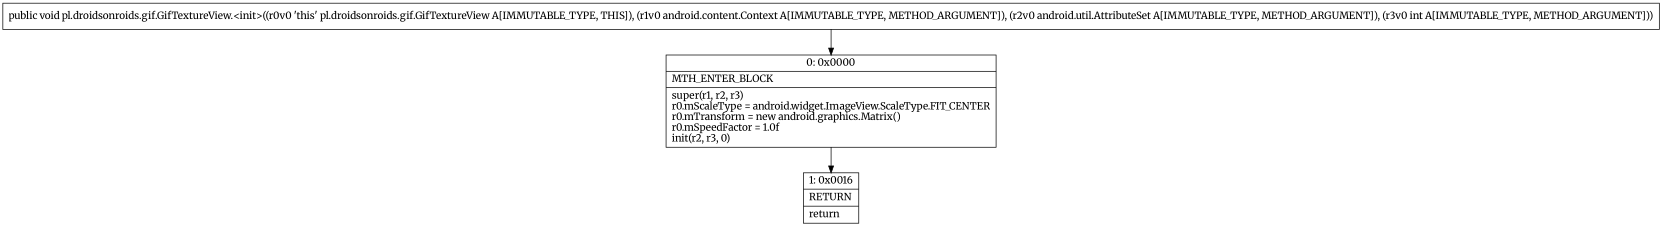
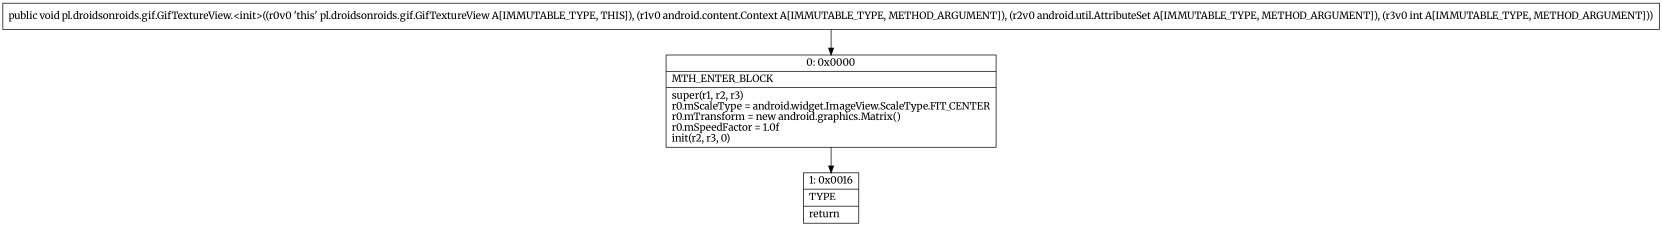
(830, 197) -> (823, 197)
